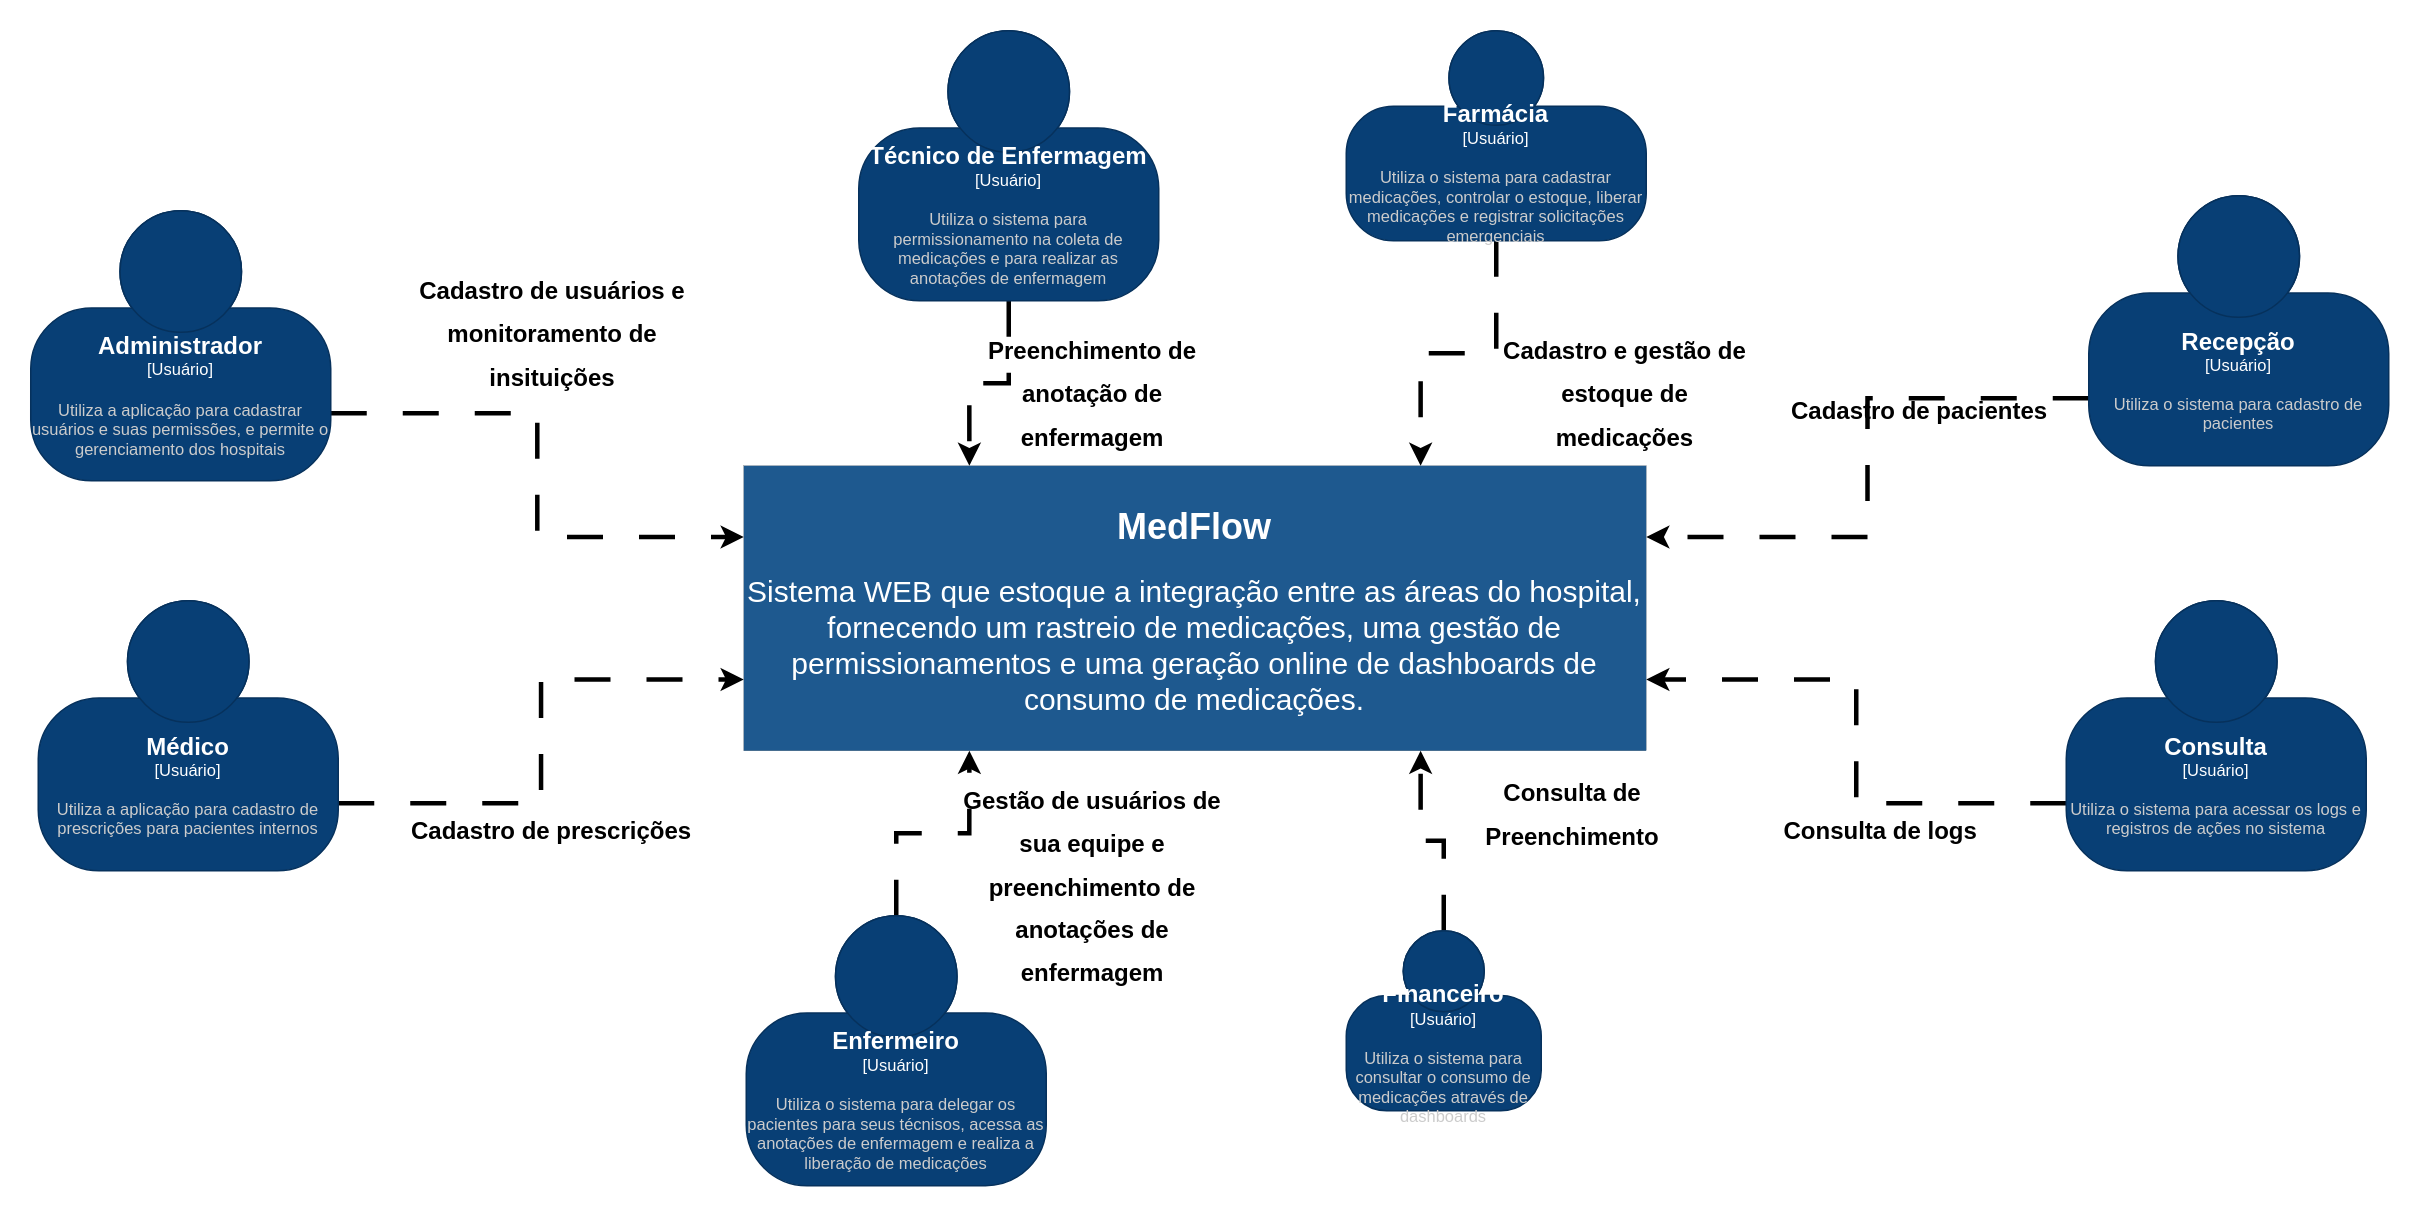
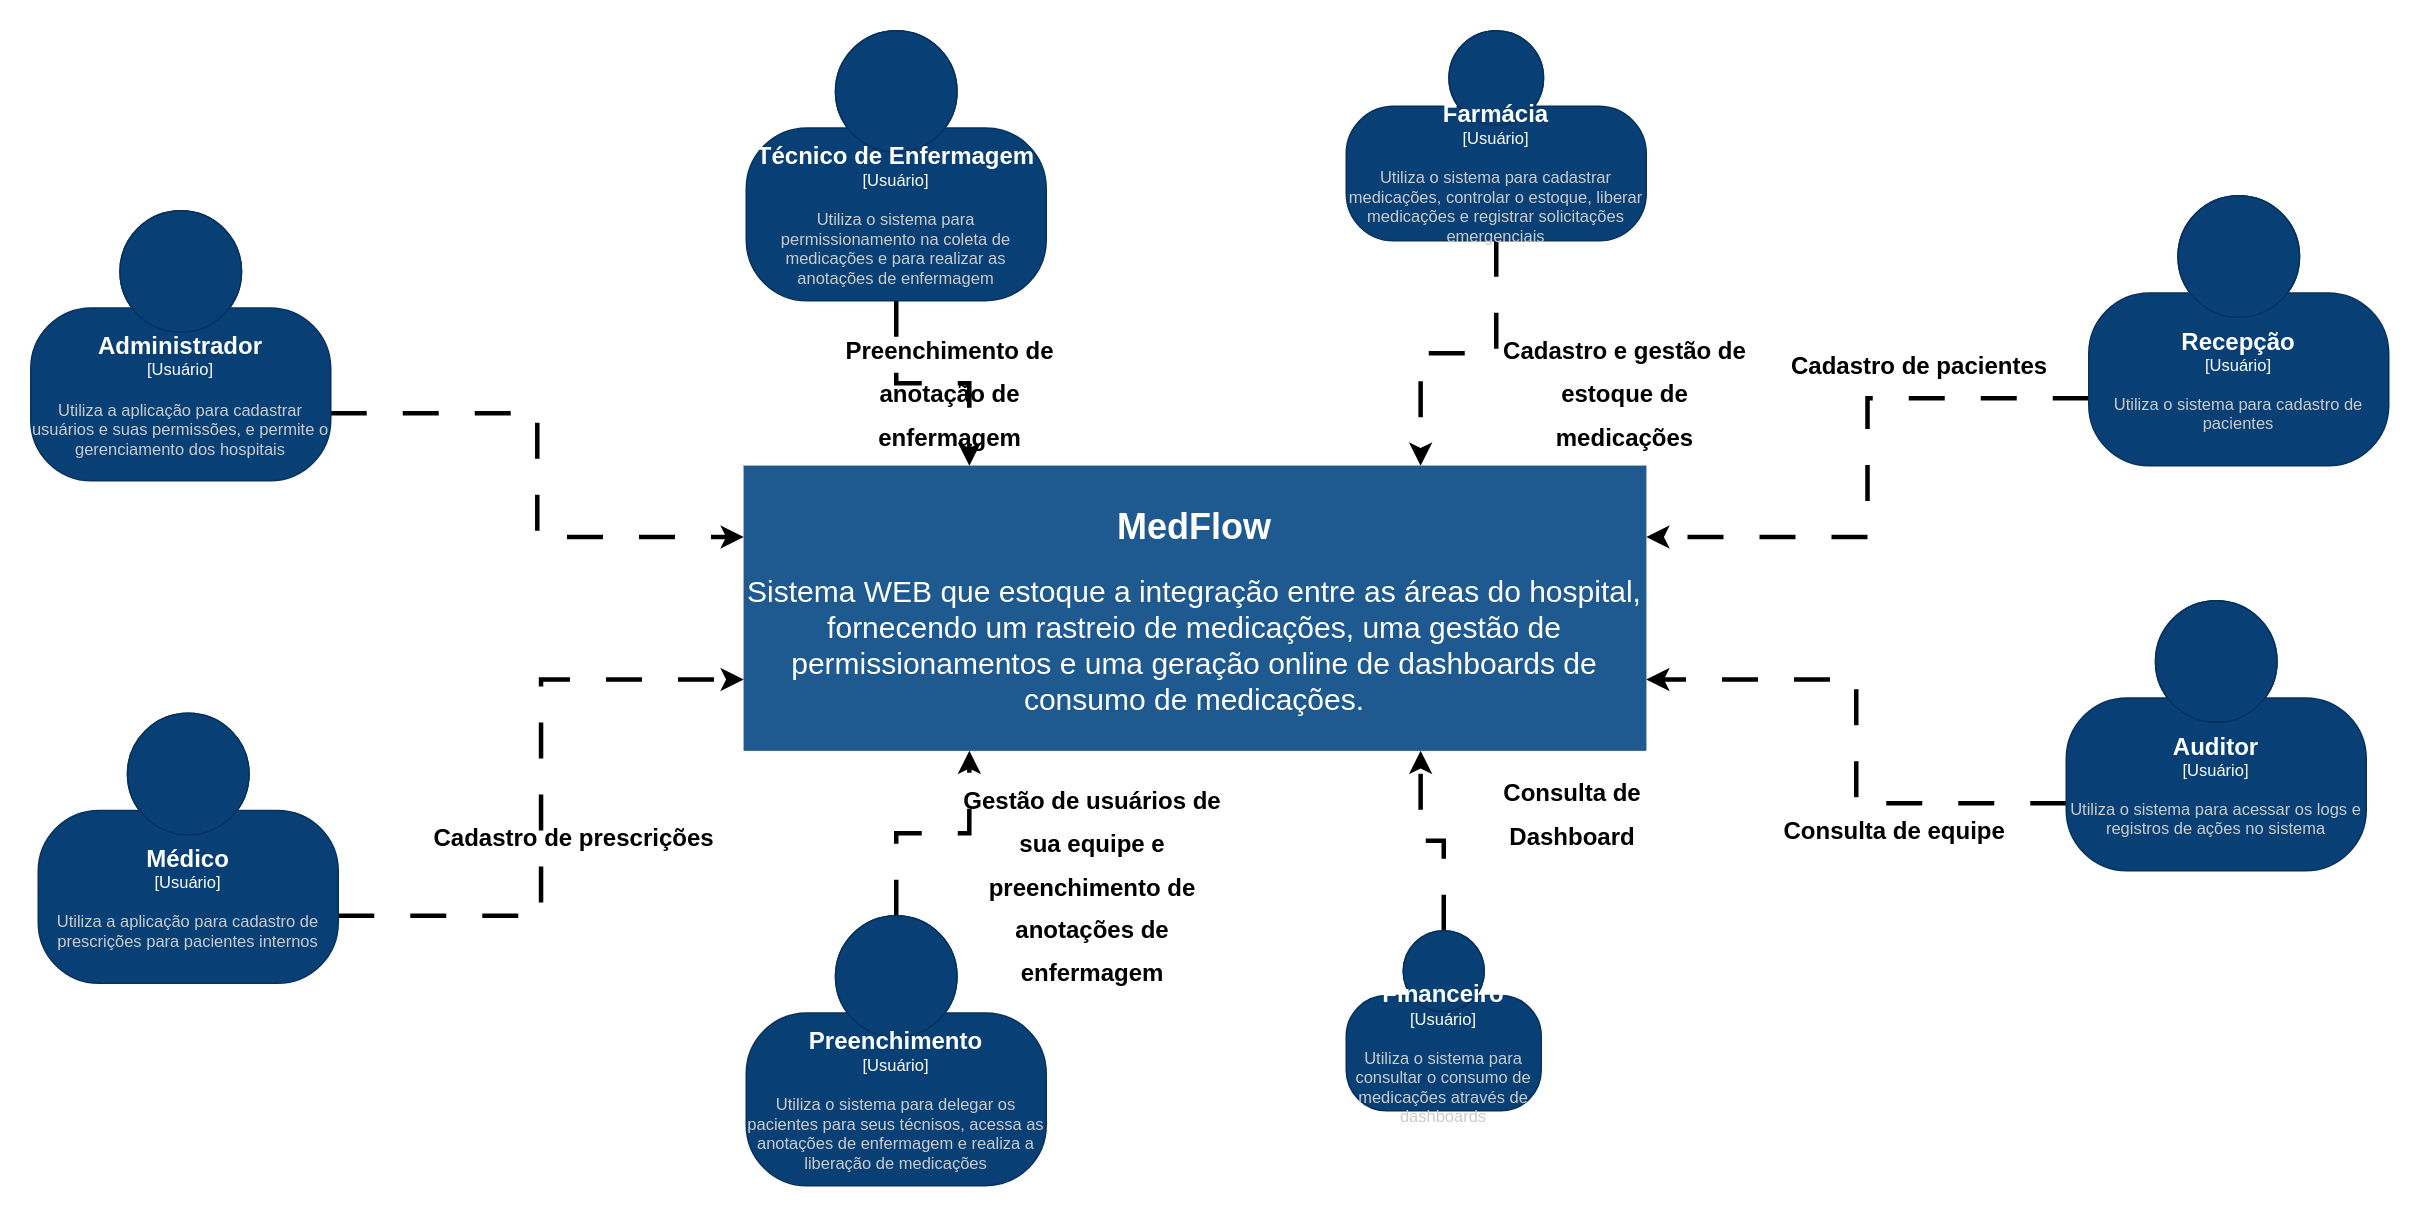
(1009, 166) -> (896, 166)
(551, 323) -> none
(1091, 383) -> (949, 383)
(1924, 406) -> (1924, 361)
(188, 736) -> (188, 848)
(1556, 780) -> (1538, 780)
(2216, 785) -> (2216, 785)
(1856, 817) -> (1866, 817)
(551, 826) -> (574, 833)
(896, 1100) -> (896, 1100)
